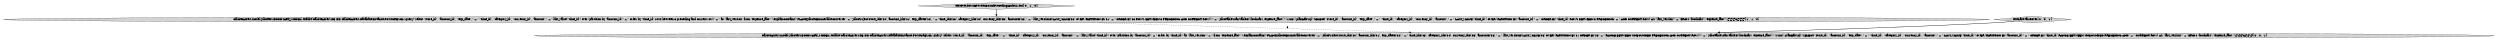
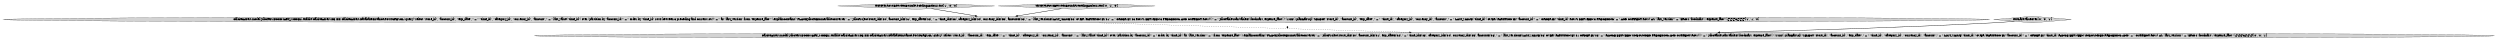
none -> (916, 6)
